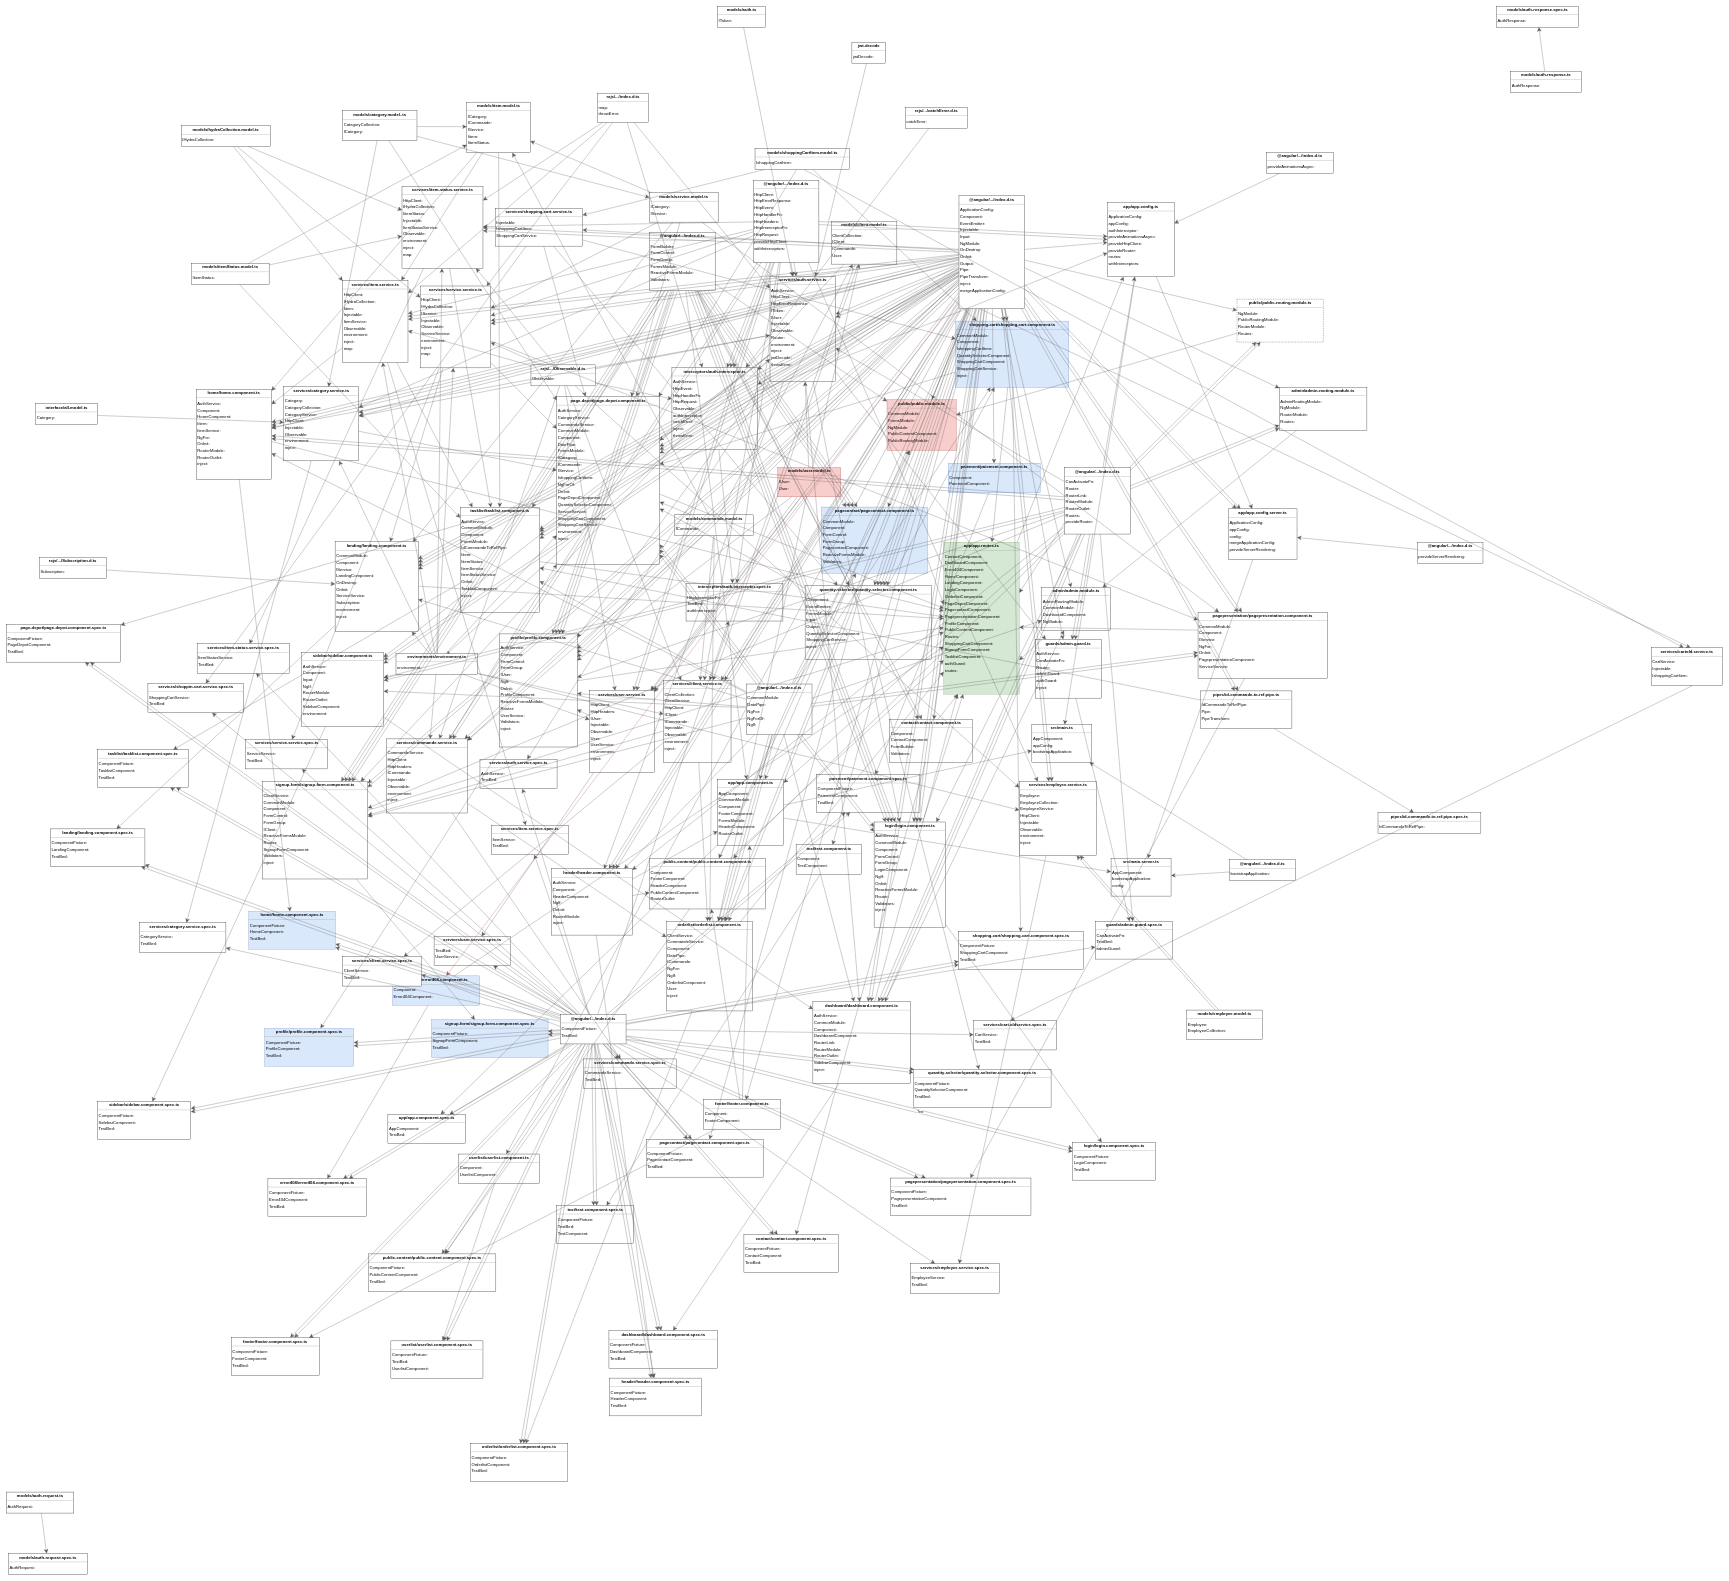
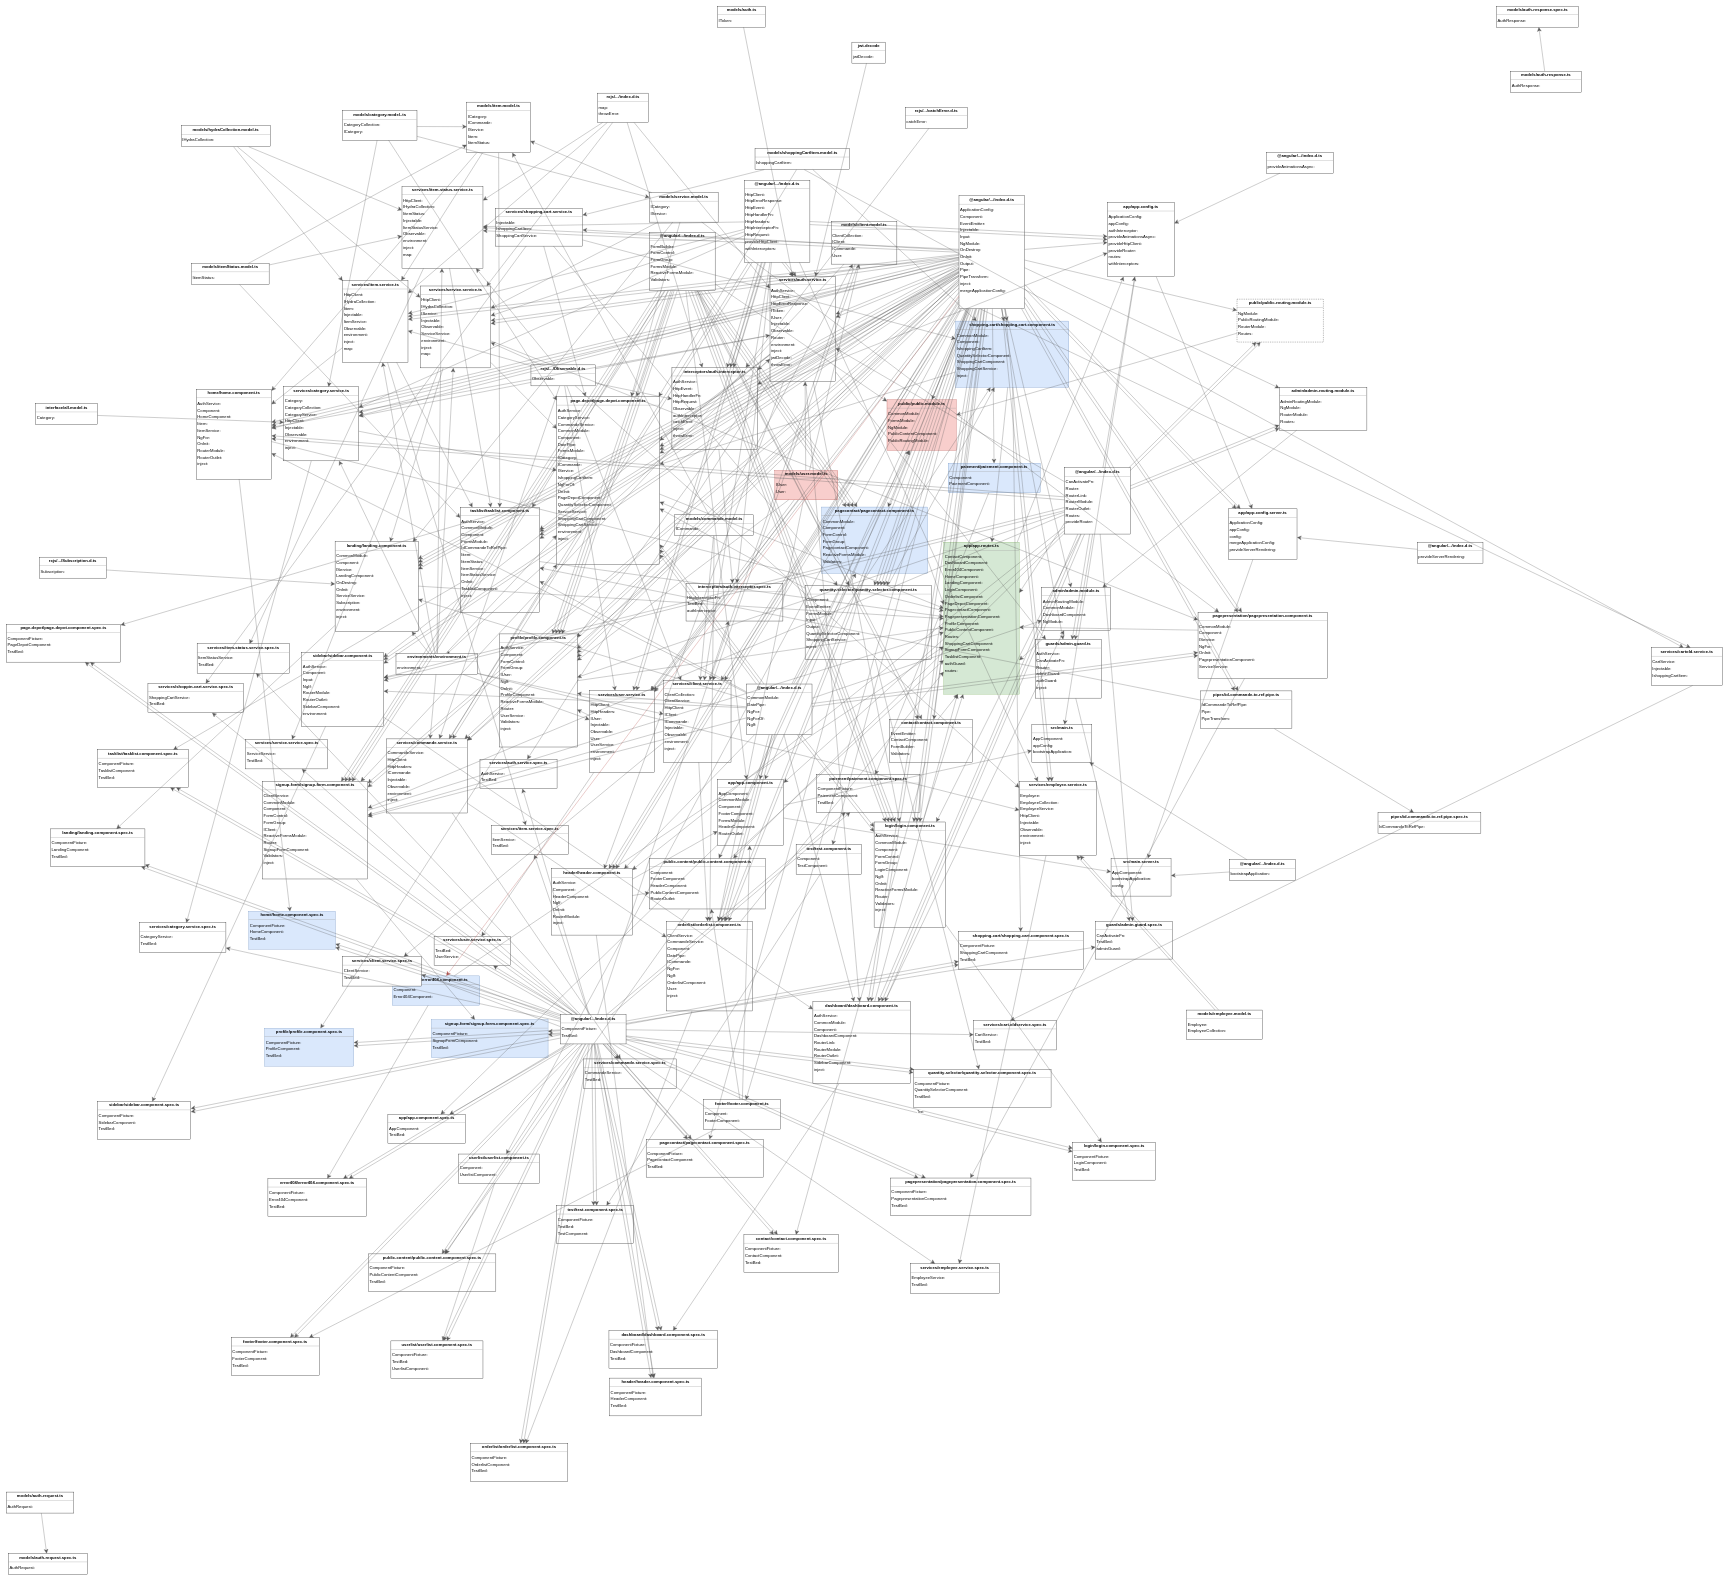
(786, 221) -> (777, 221)
(809, 482) -> (806, 485)
(921, 732) -> (921, 732)
